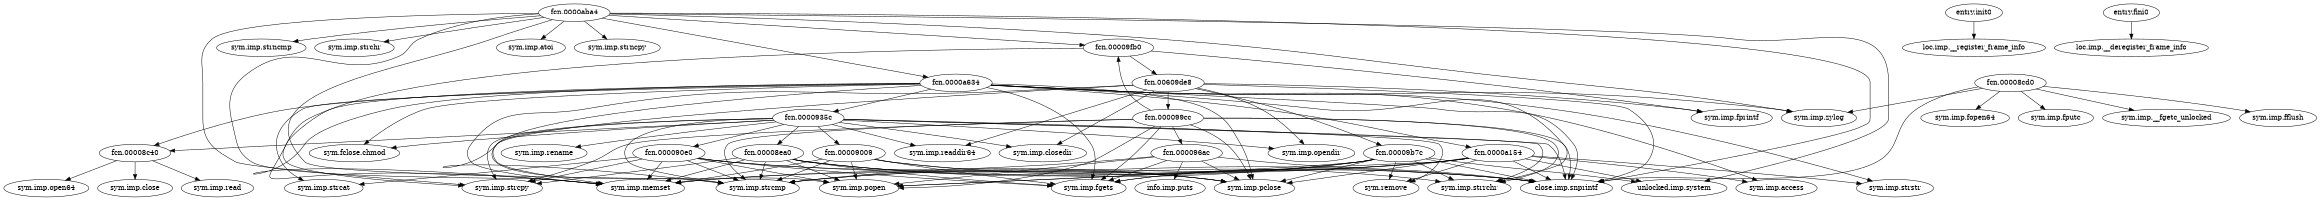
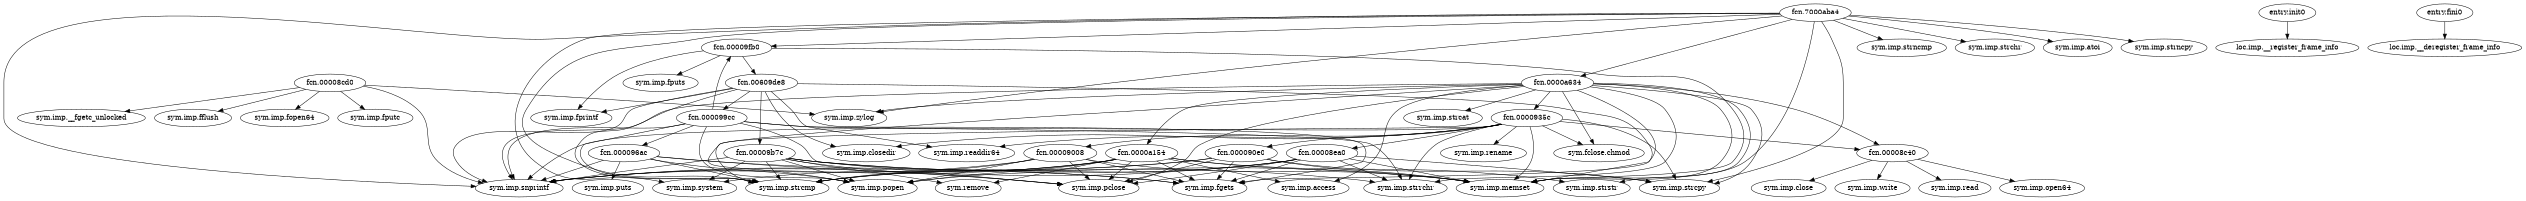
(574, 13) -> (1815, 13)
none -> (661, 83)
(1167, 128) -> none
(768, 132) -> none
(849, 153) -> (1060, 153)
(1311, 153) -> none
(751, 168) -> none
(487, 172) -> none
(1170, 188) -> (608, 188)
(1566, 188) -> (519, 188)
(1674, 188) -> (695, 188)
none -> (1872, 188)
